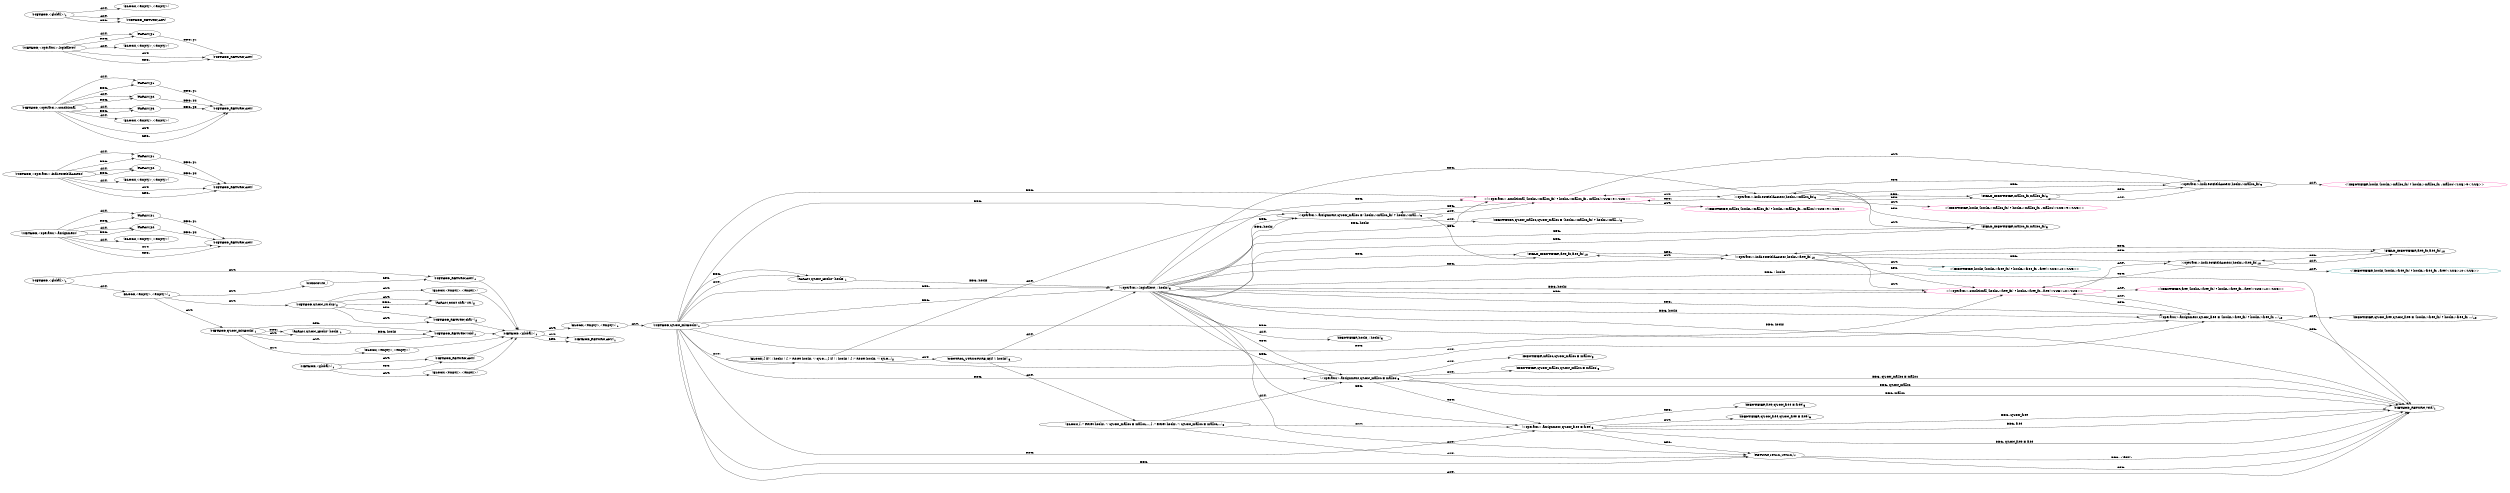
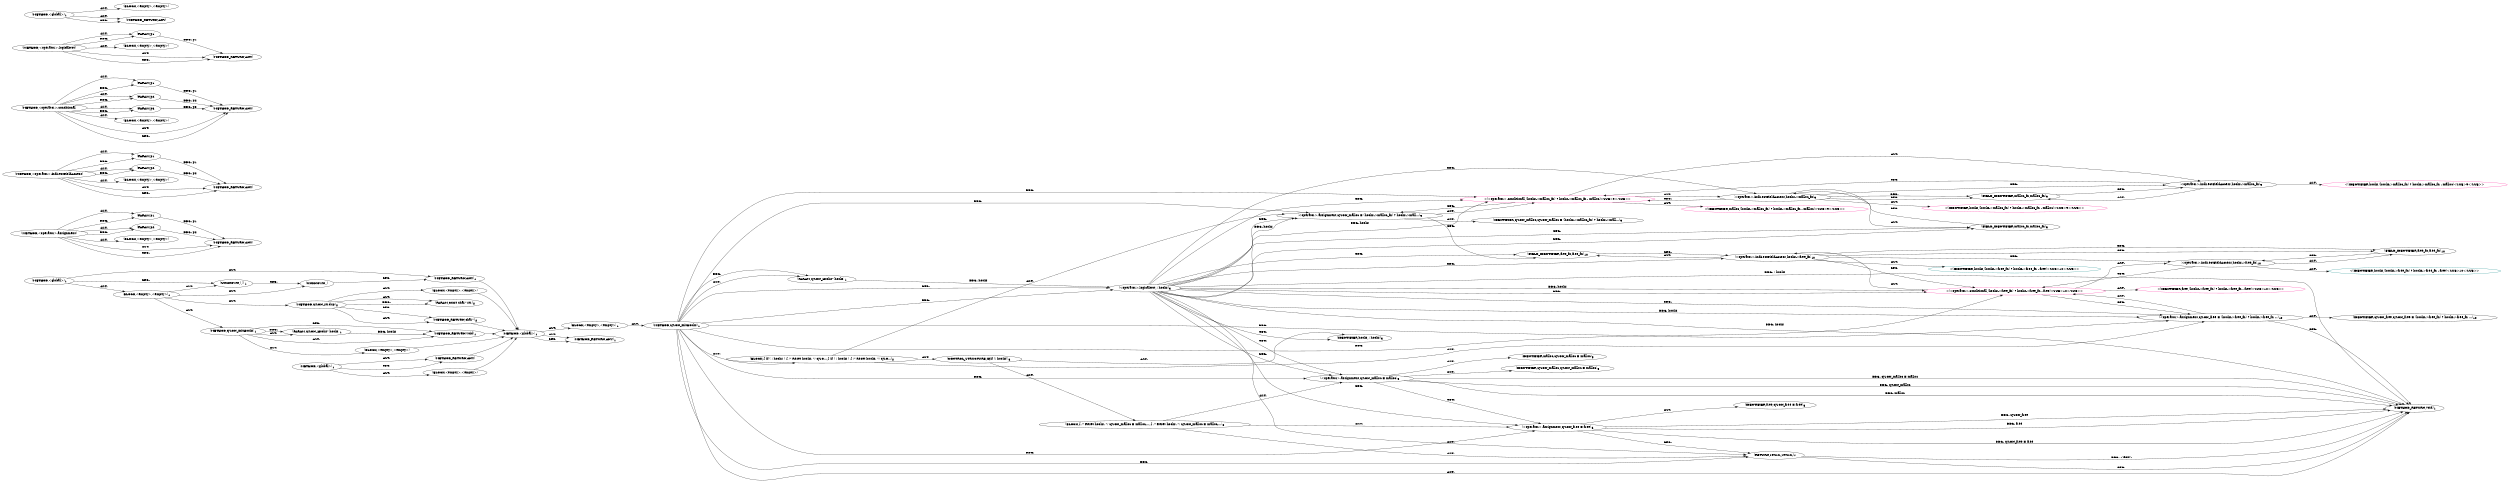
none -> (233, 283)
(1061, 324) -> (1188, 364)
(1264, 332) -> (1264, 332)
(1668, 410) -> (1668, 410)
(1775, 417) -> none
